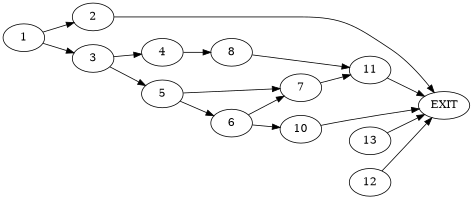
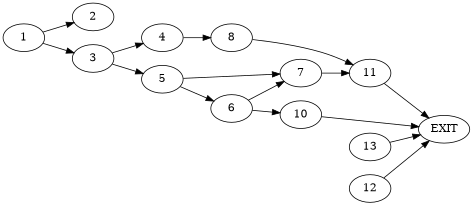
(283, 17) -> none
